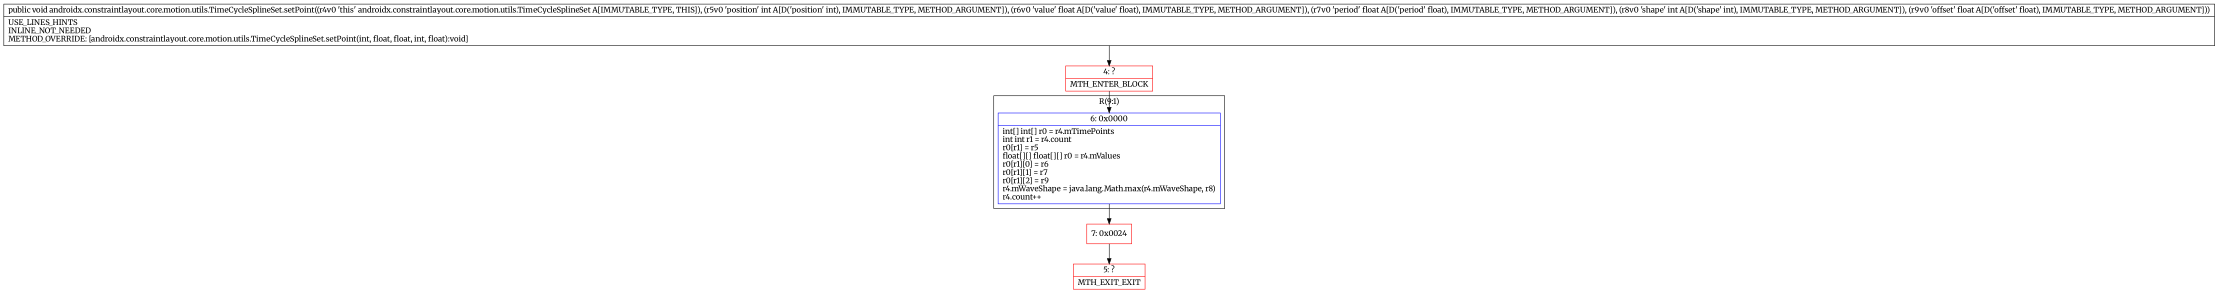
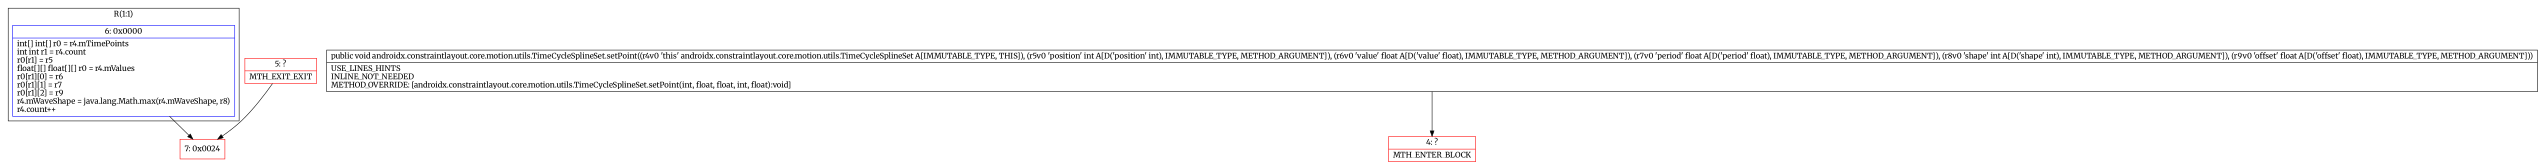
(1109, 99) -> none
(1109, 102) -> (124, 15)
(1109, 251) -> (250, 112)
